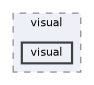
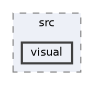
(47, 23) -> (47, 23)
